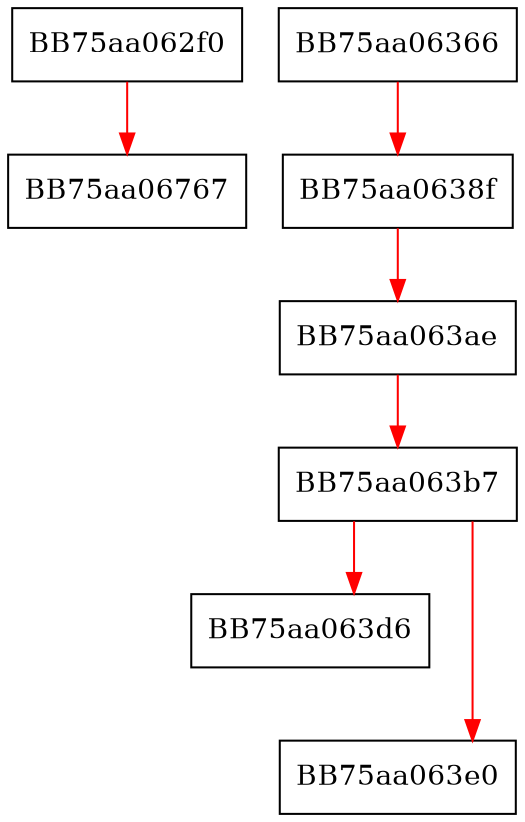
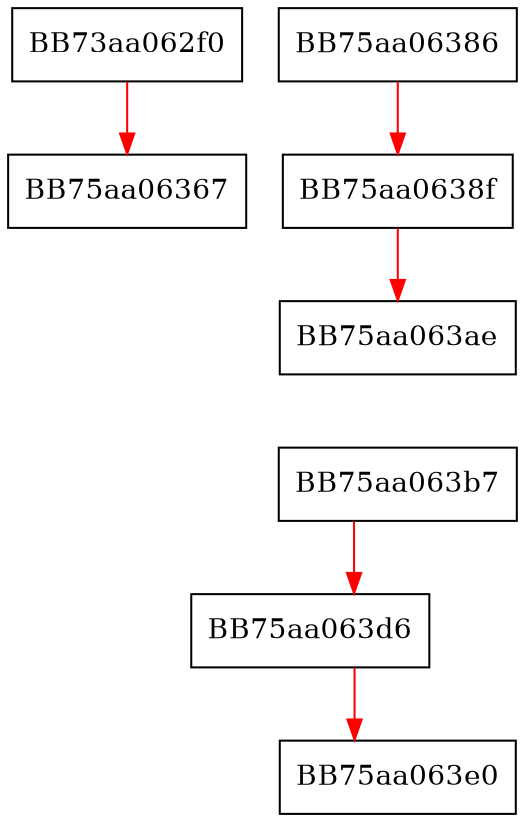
(127, 45) -> (127, 45)
(398, 45) -> (398, 45)
(127, 191) -> (127, 191)
(398, 401) -> none
(473, 621) -> (355, 694)
